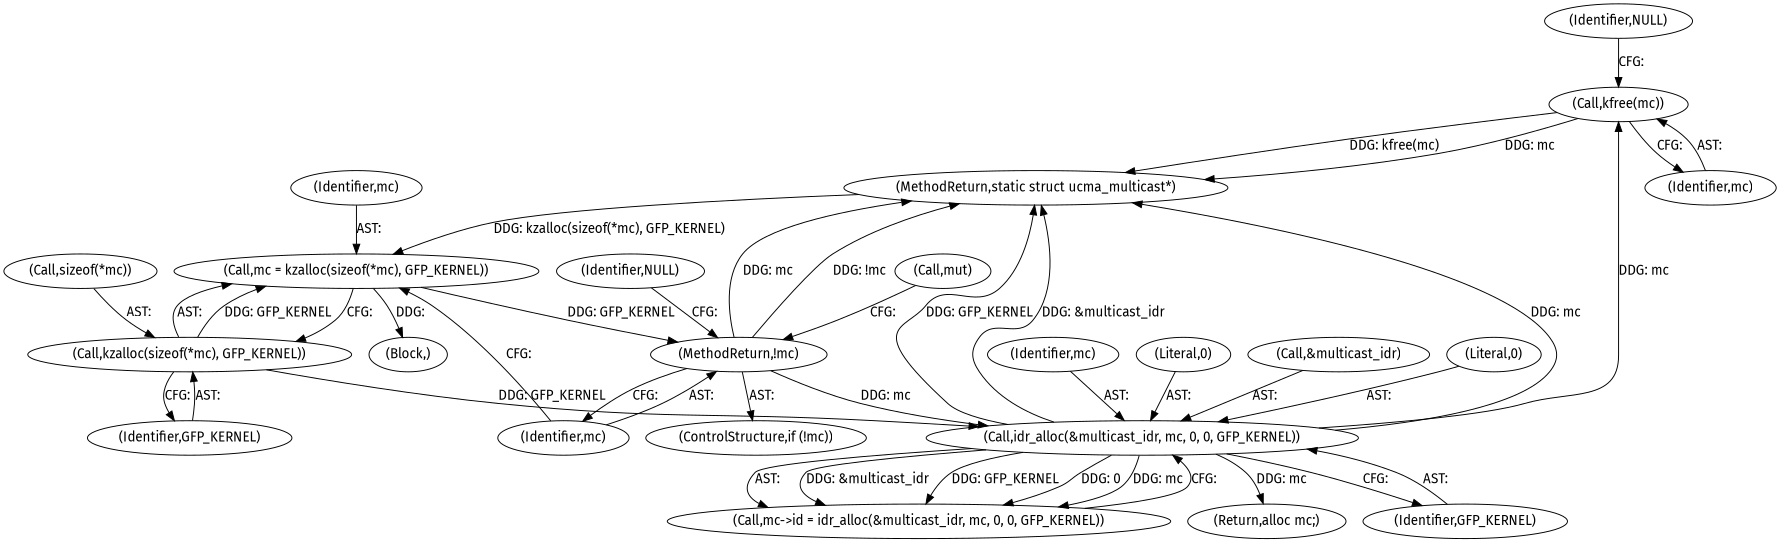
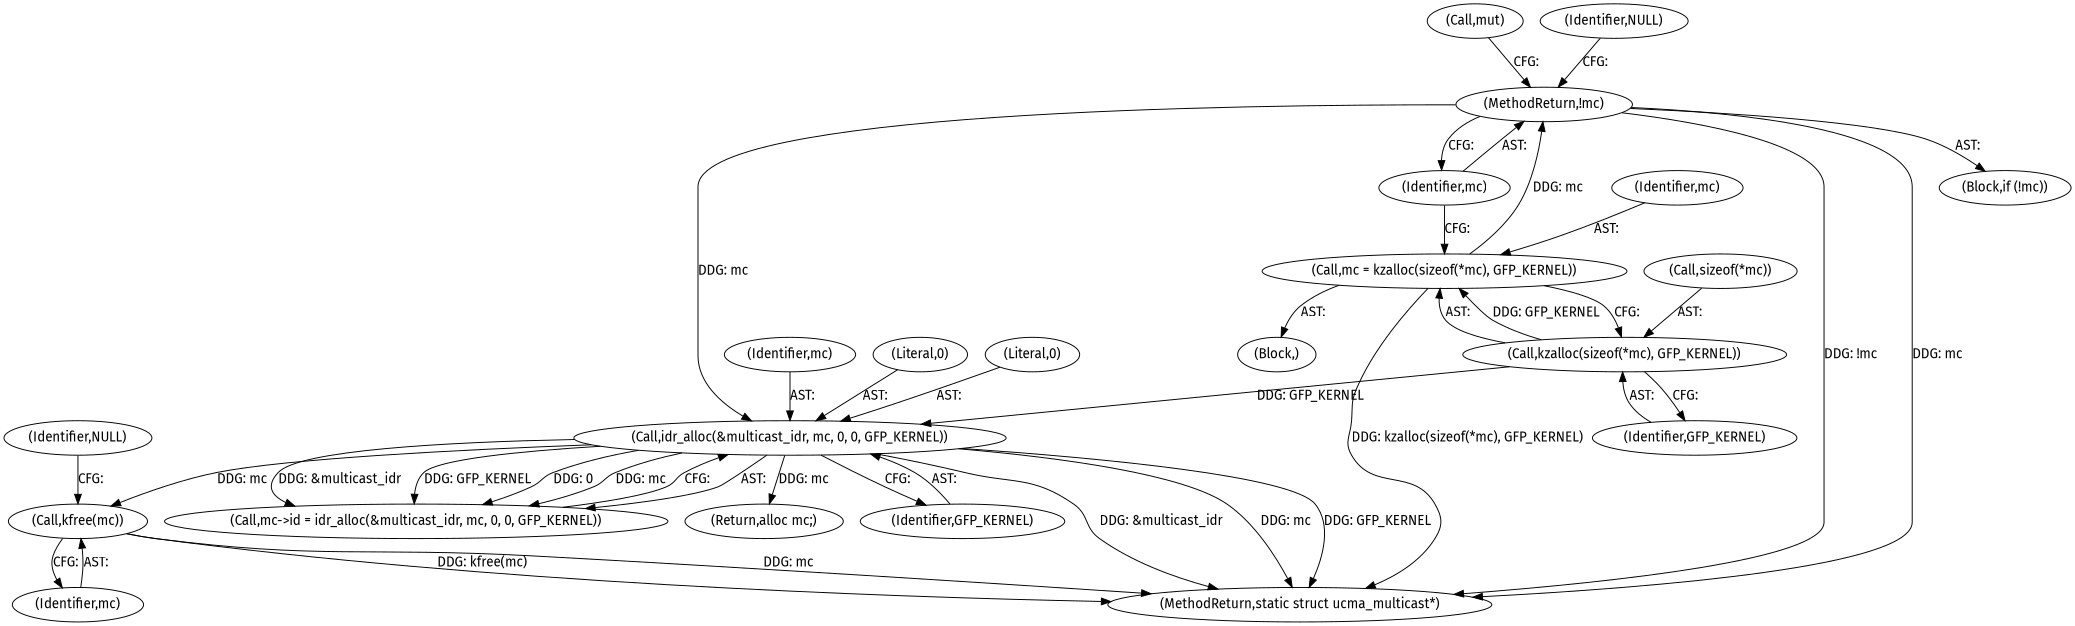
(628, 207) -> (1359, 464)
(412, 313) -> (1315, 313)
(621, 313) -> (1558, 188)
(1339, 355) -> none
(756, 438) -> (2005, 188)
